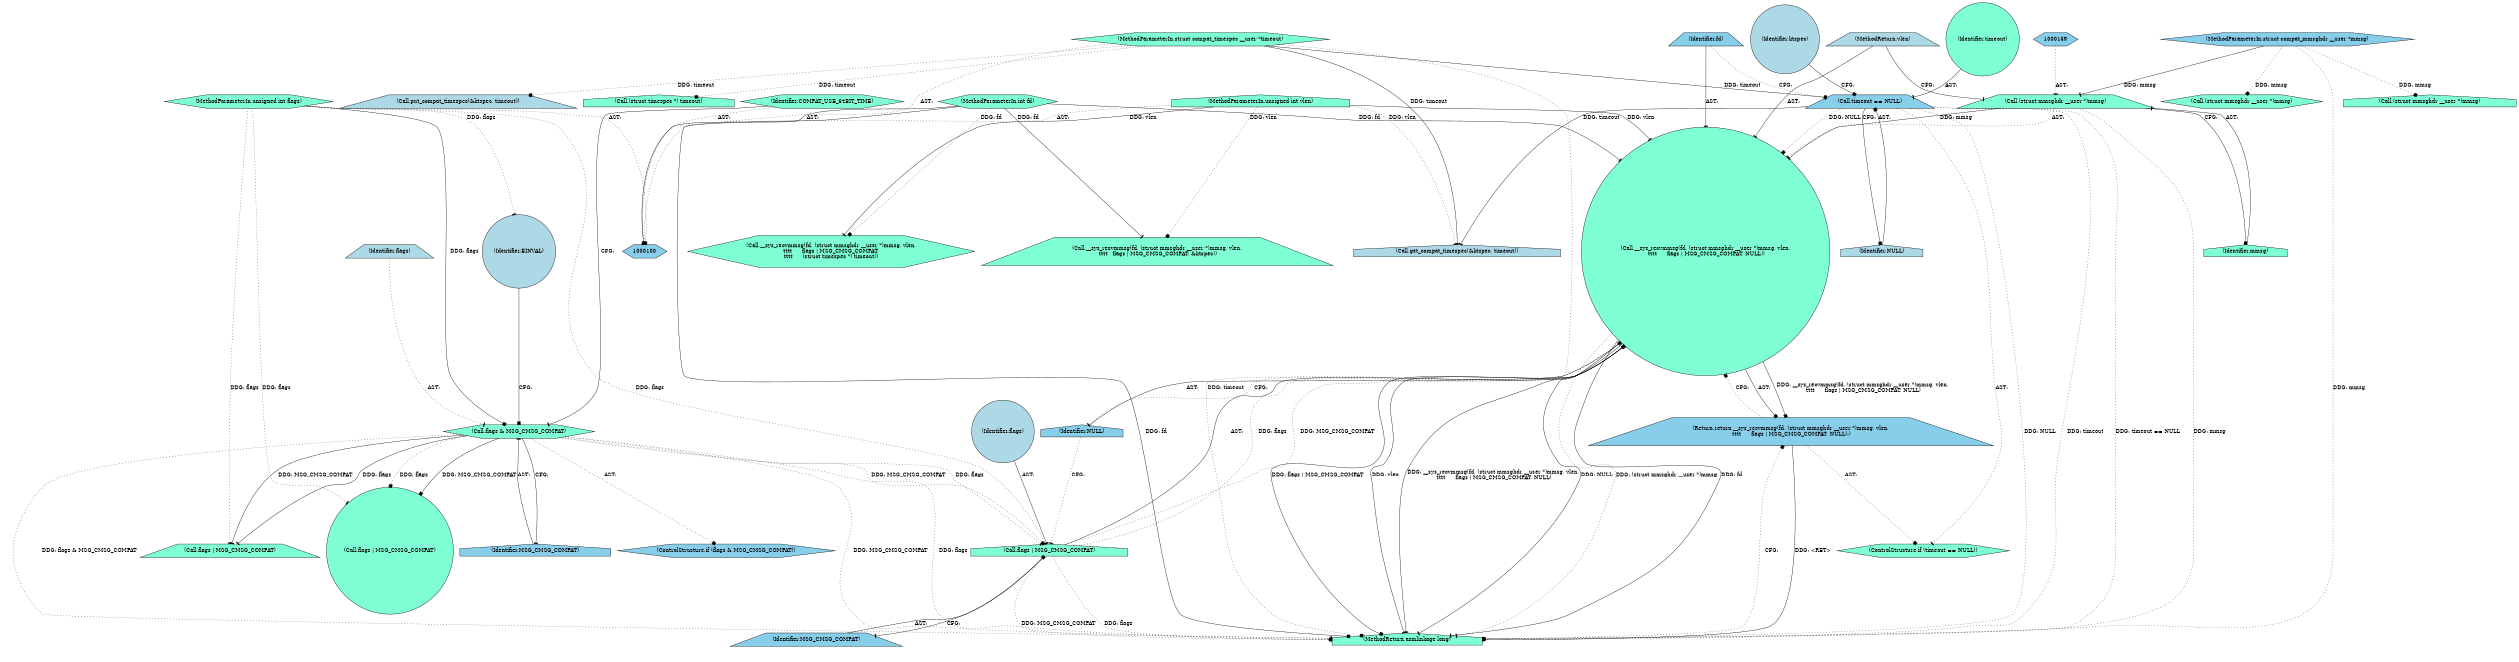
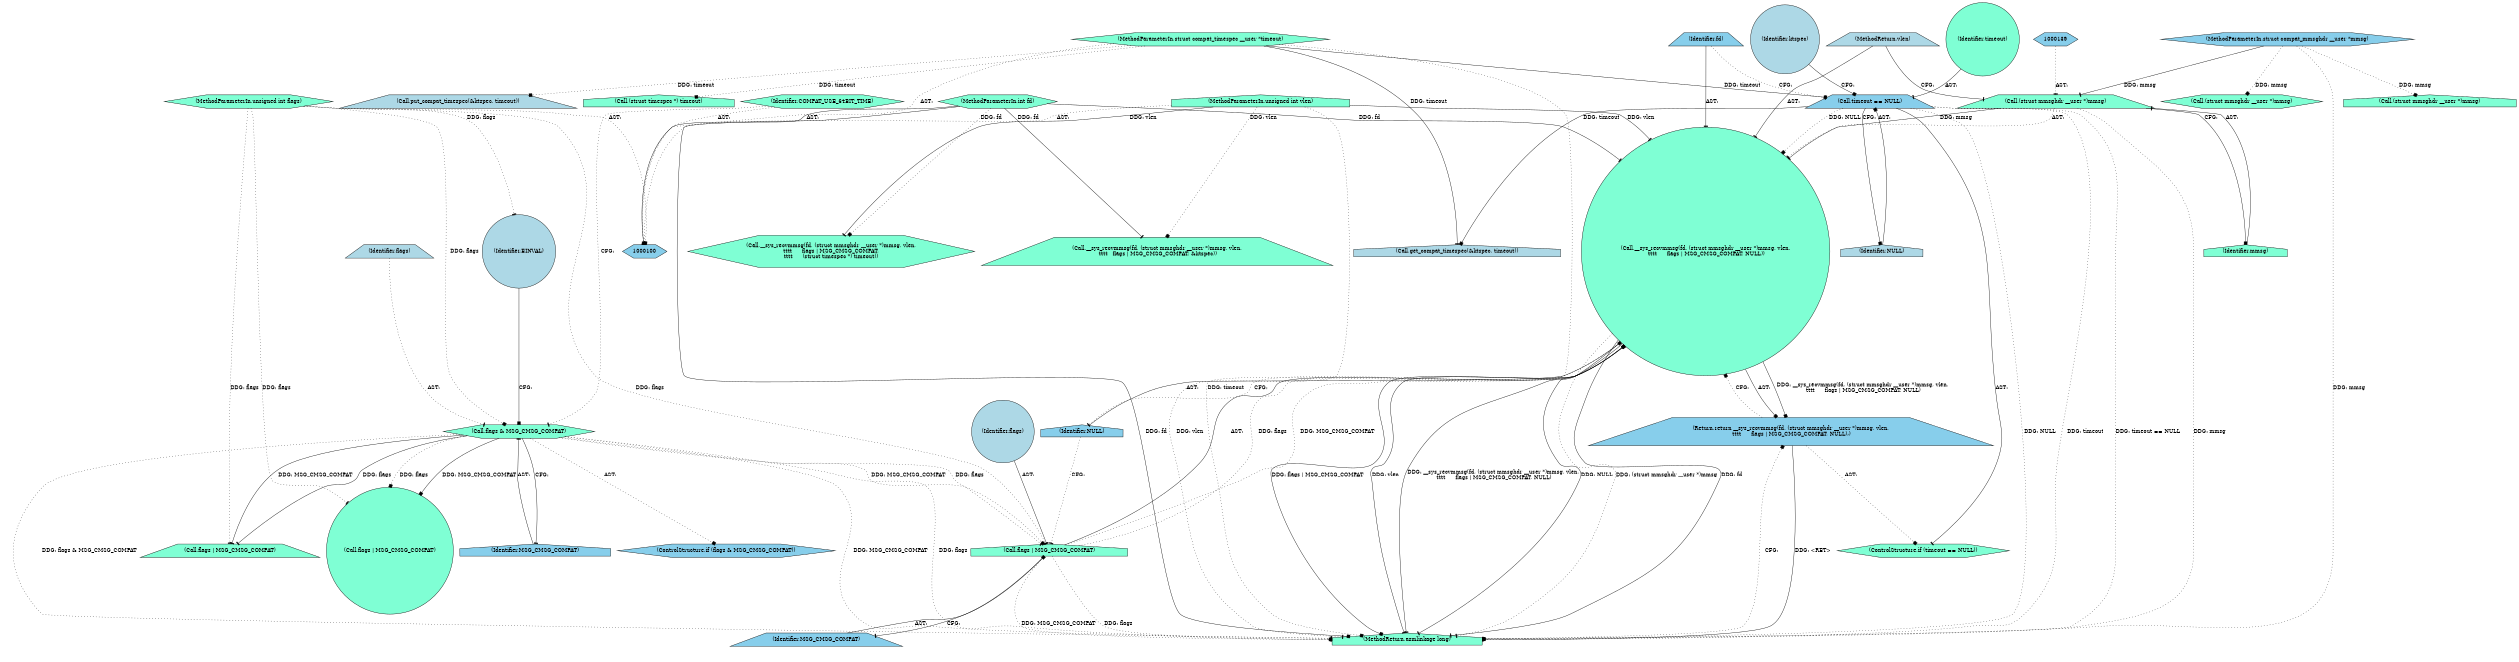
(1616, 110) -> (1616, 110)
(1421, 158) -> (1188, 387)
(597, 200) -> (597, 200)
(446, 220) -> (446, 220)
(1991, 322) -> (1991, 322)
